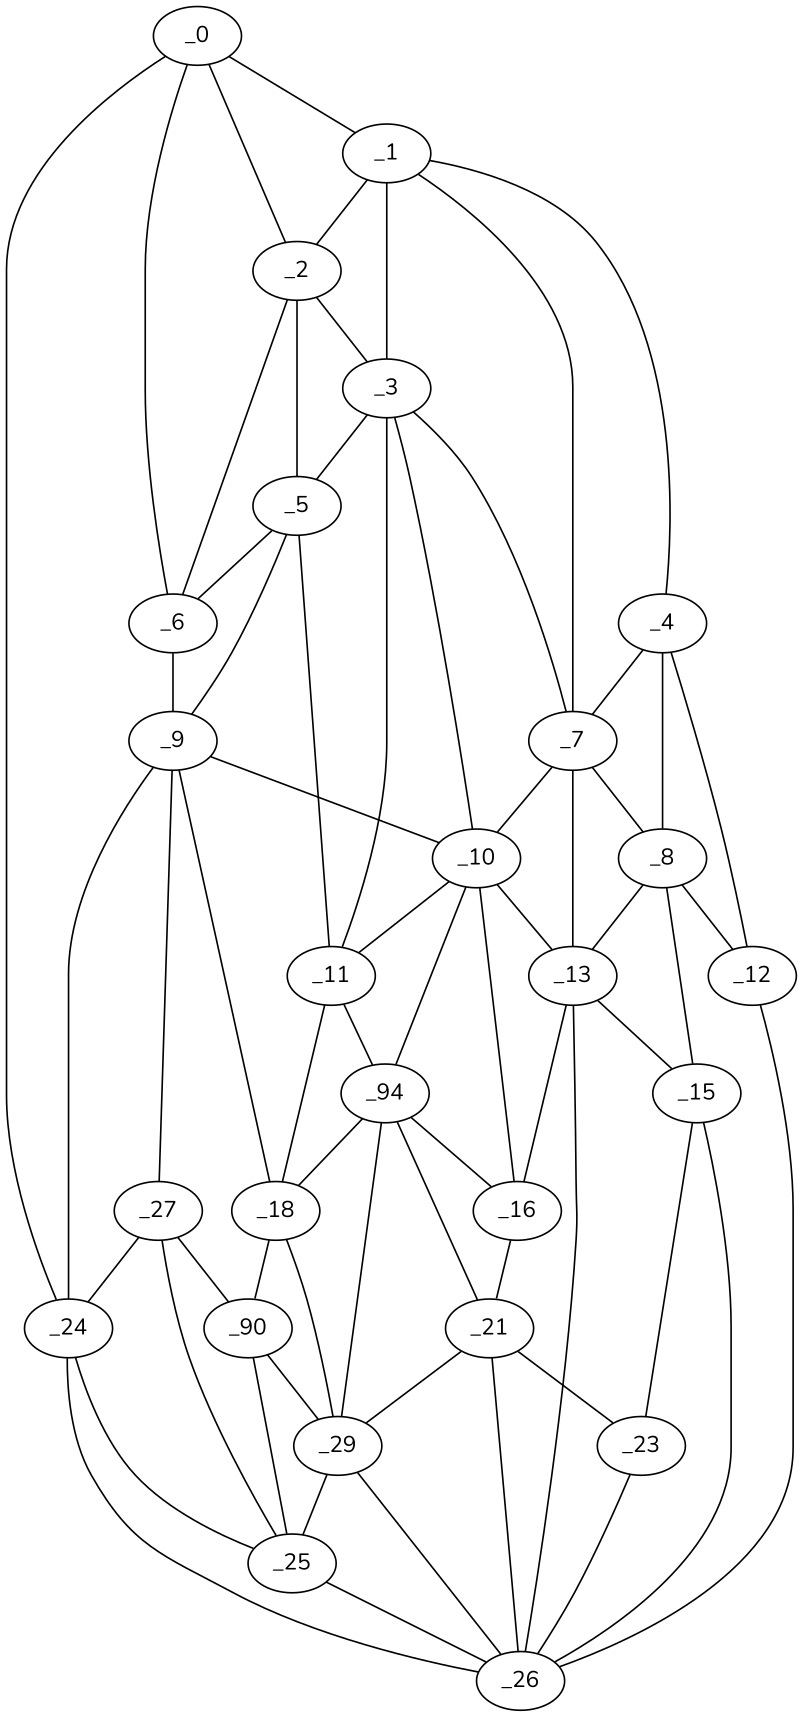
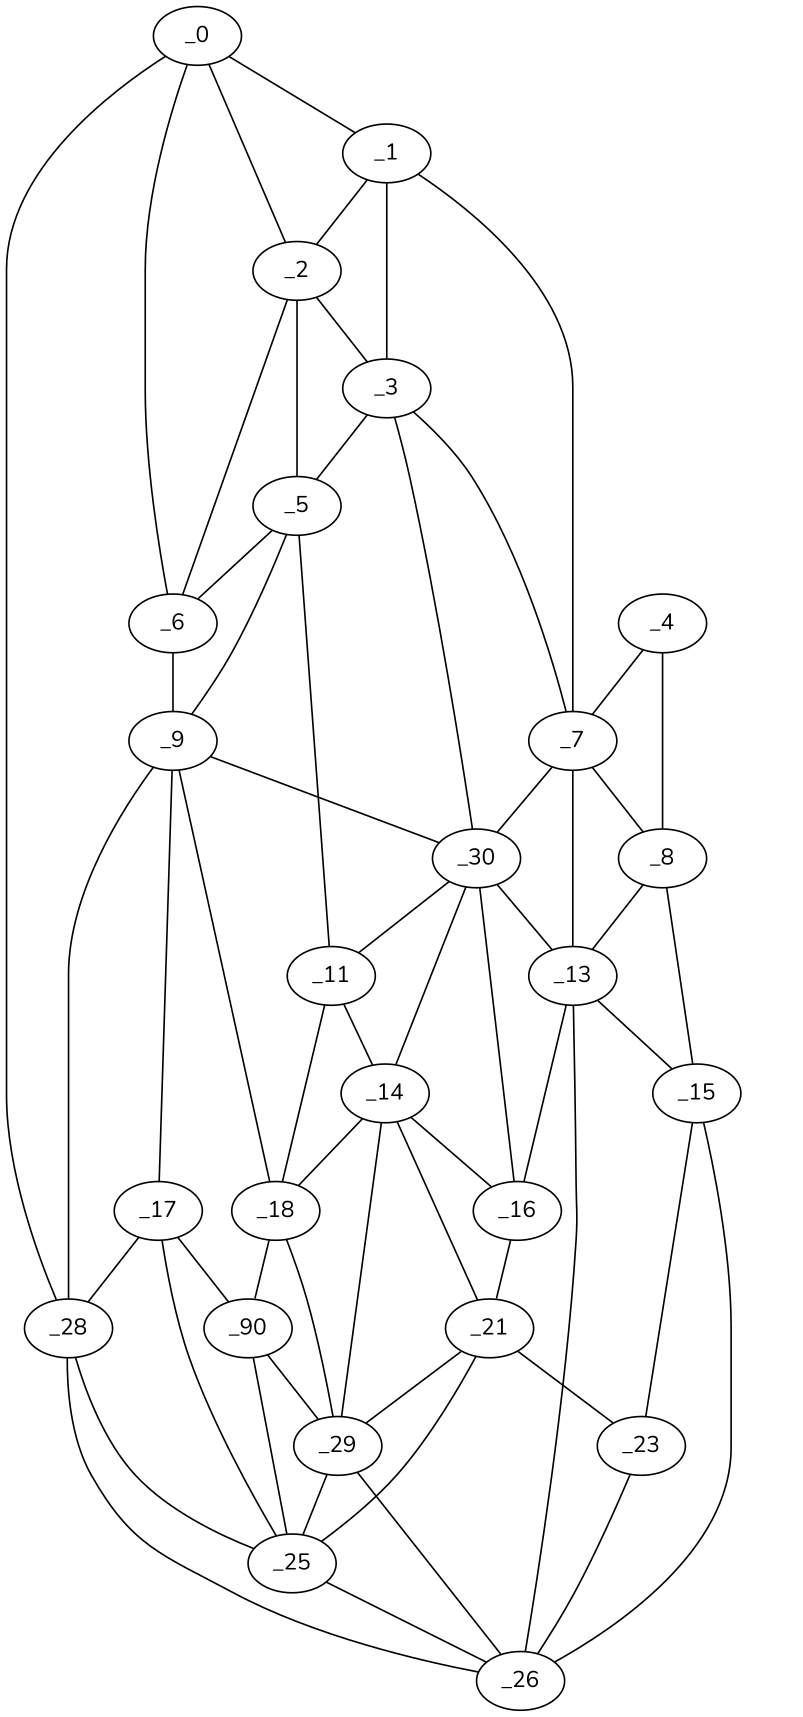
(638, 320) -> none
(387, 685) -> none
(477, 858) -> (477, 858)
(752, 976) -> none
(385, 1093) -> (385, 1093)
(158, 1211) -> (158, 1211)
(69, 1328) -> (69, 1328)
(505, 1505) -> (410, 1459)
